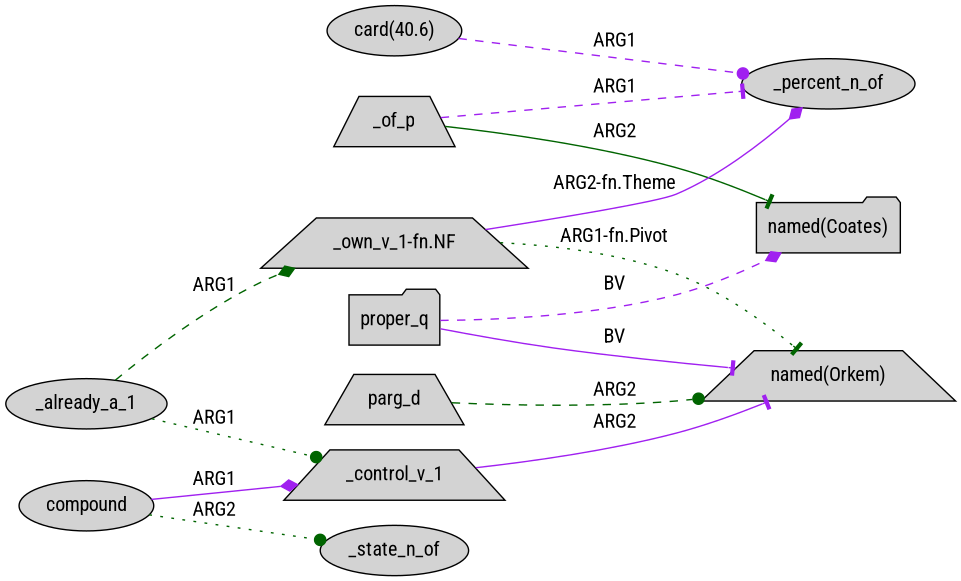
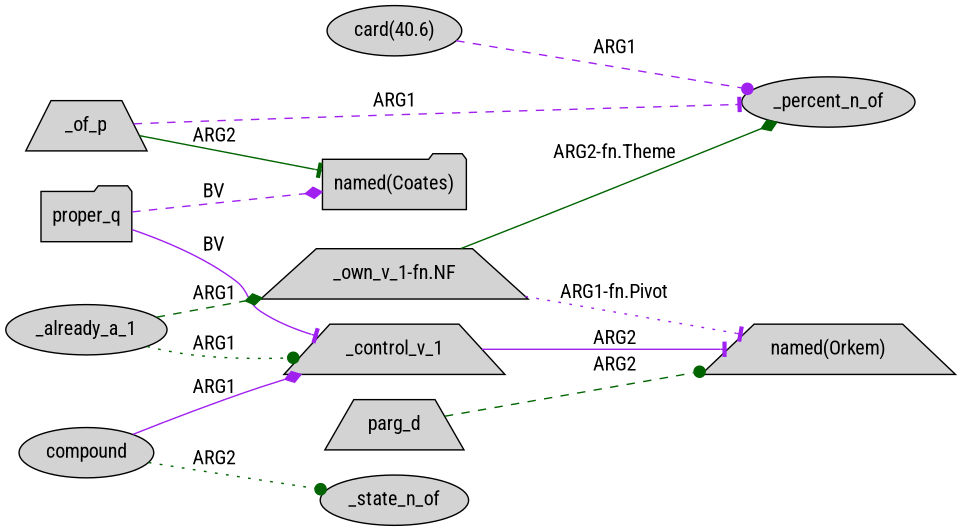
(648, 201) -> (611, 189)
(657, 267) -> (631, 315)
(584, 352) -> (227, 275)
